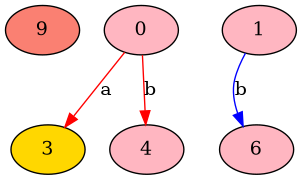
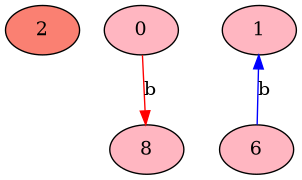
(43, 30) -> (43, 30)
(234, 82) -> (258, 97)
(48, 150) -> none
(147, 150) -> (147, 150)
